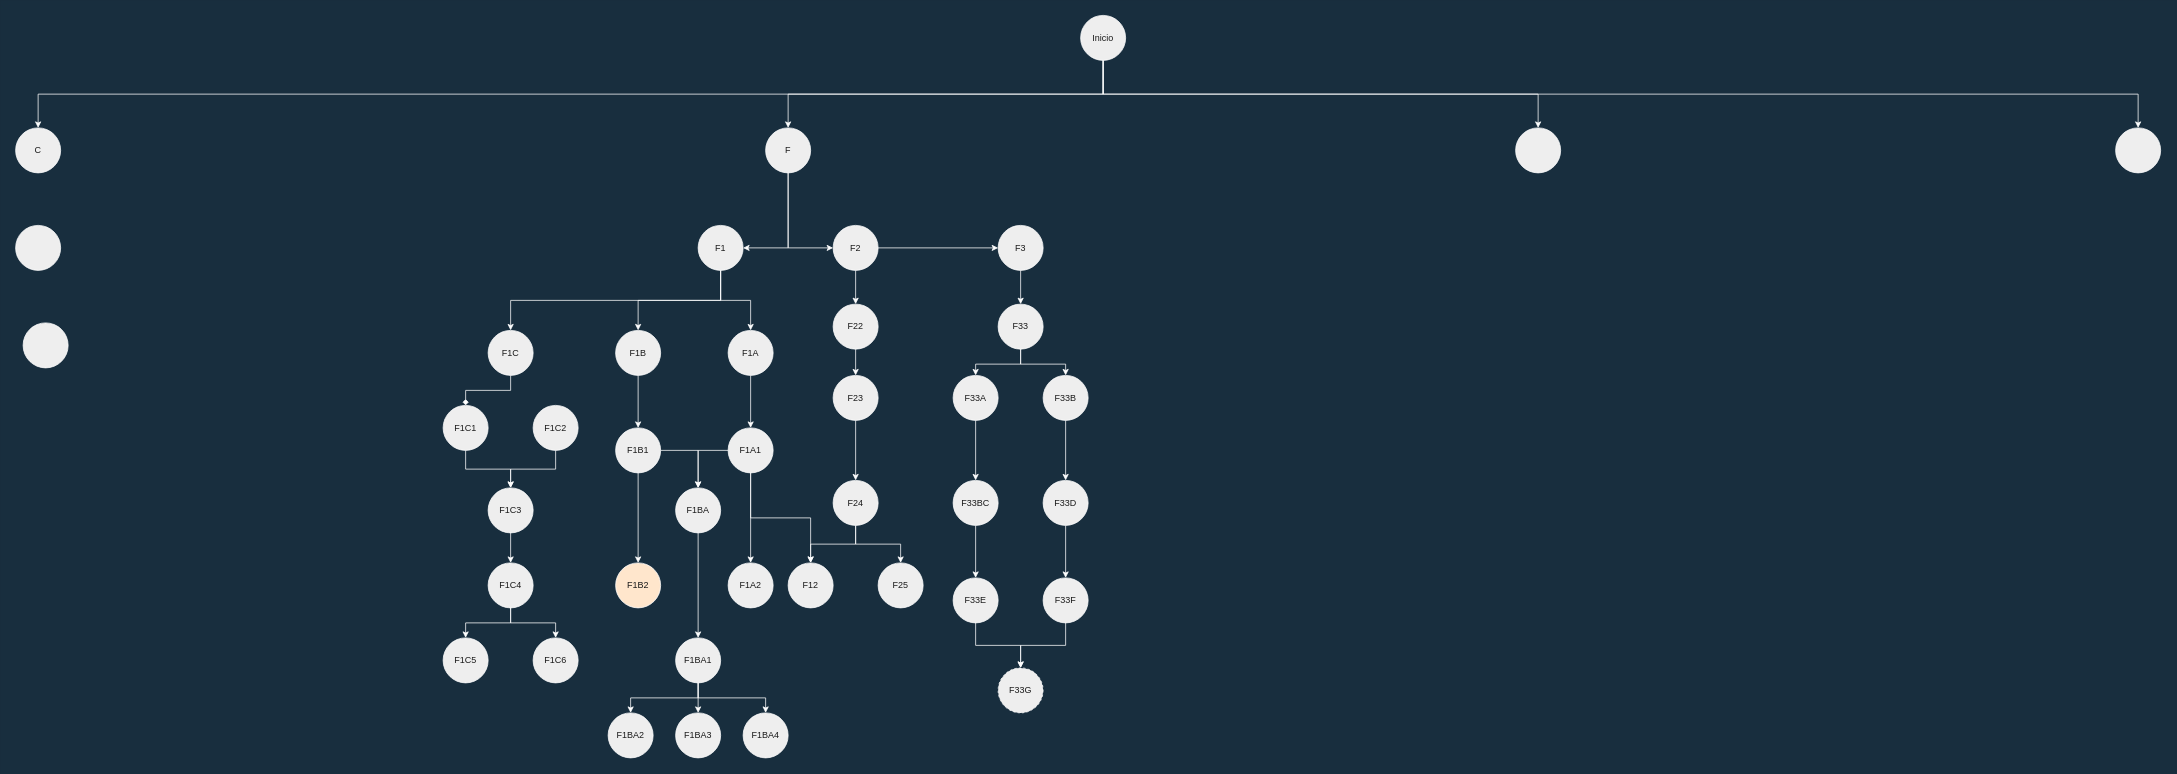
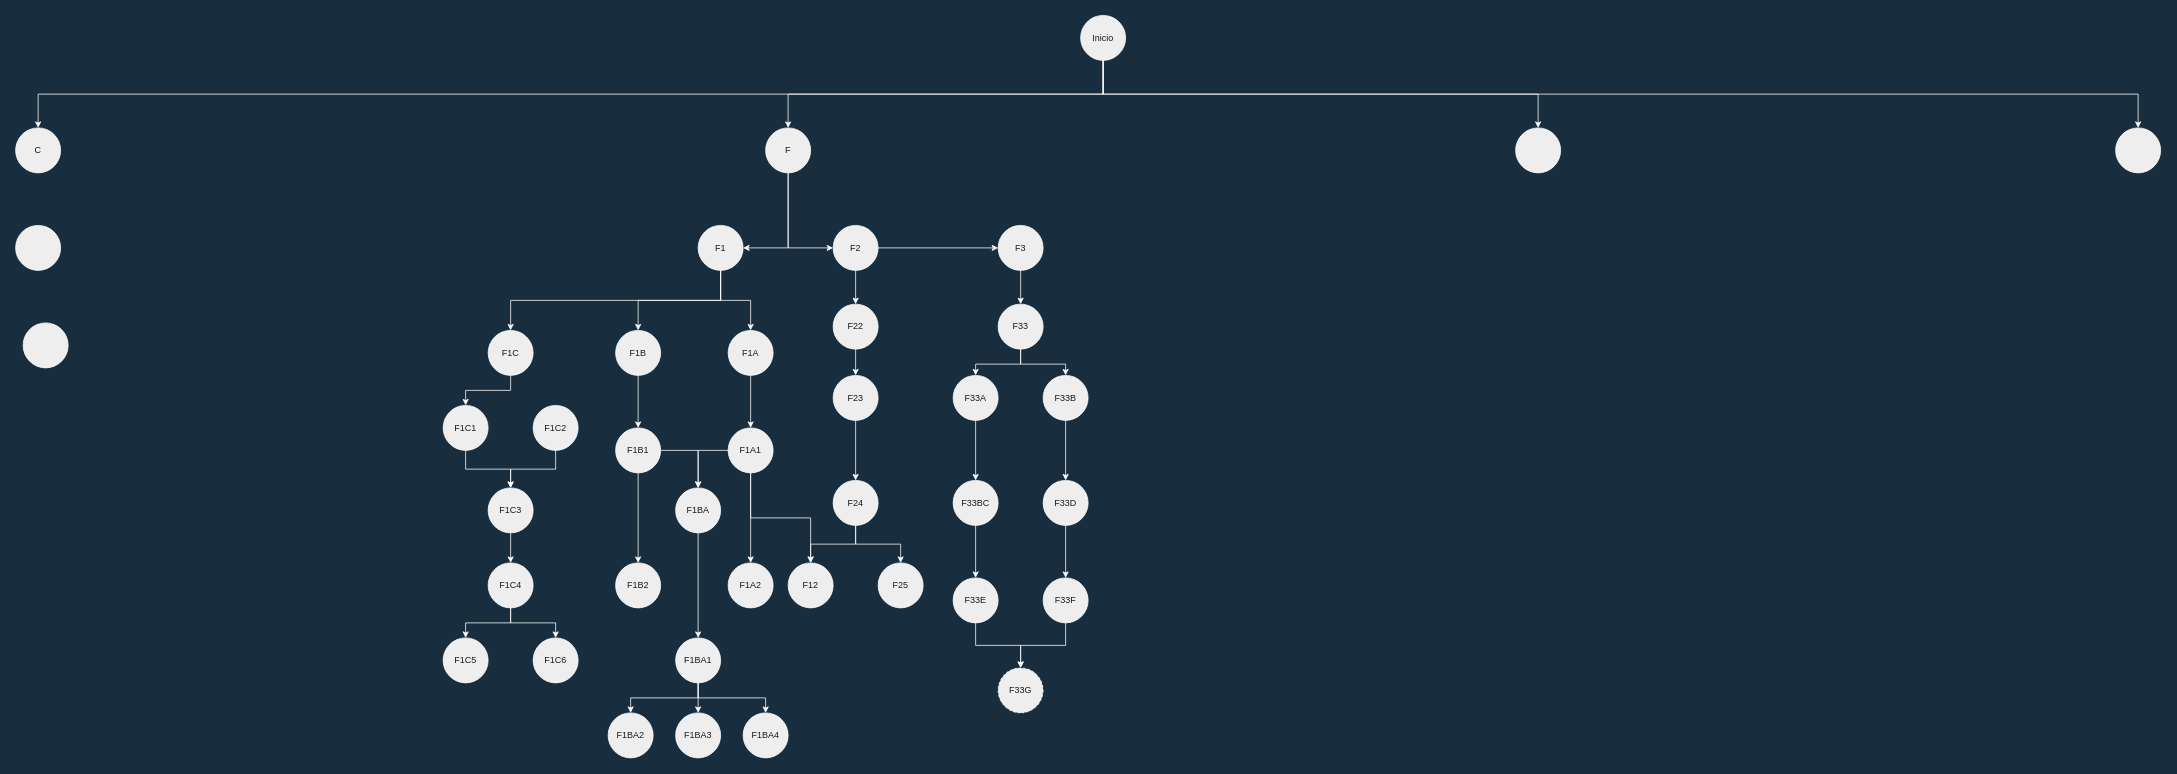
(465, 398) -> (465, 399)
(638, 585) -> (638, 585)
